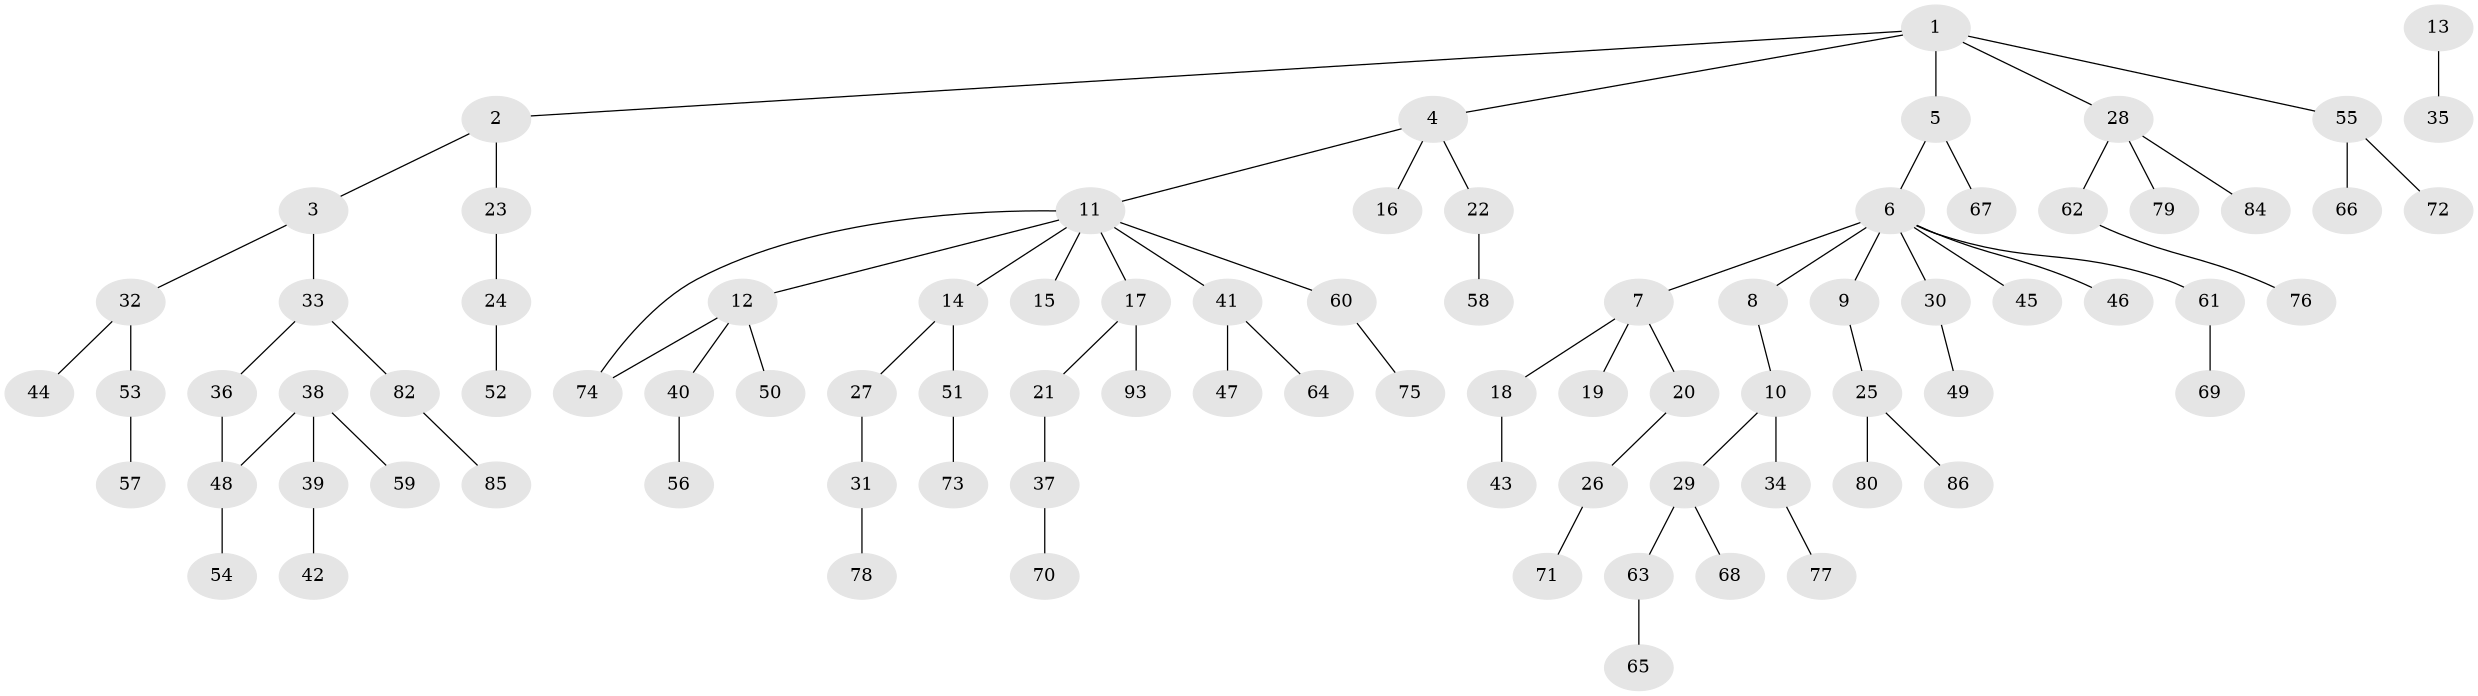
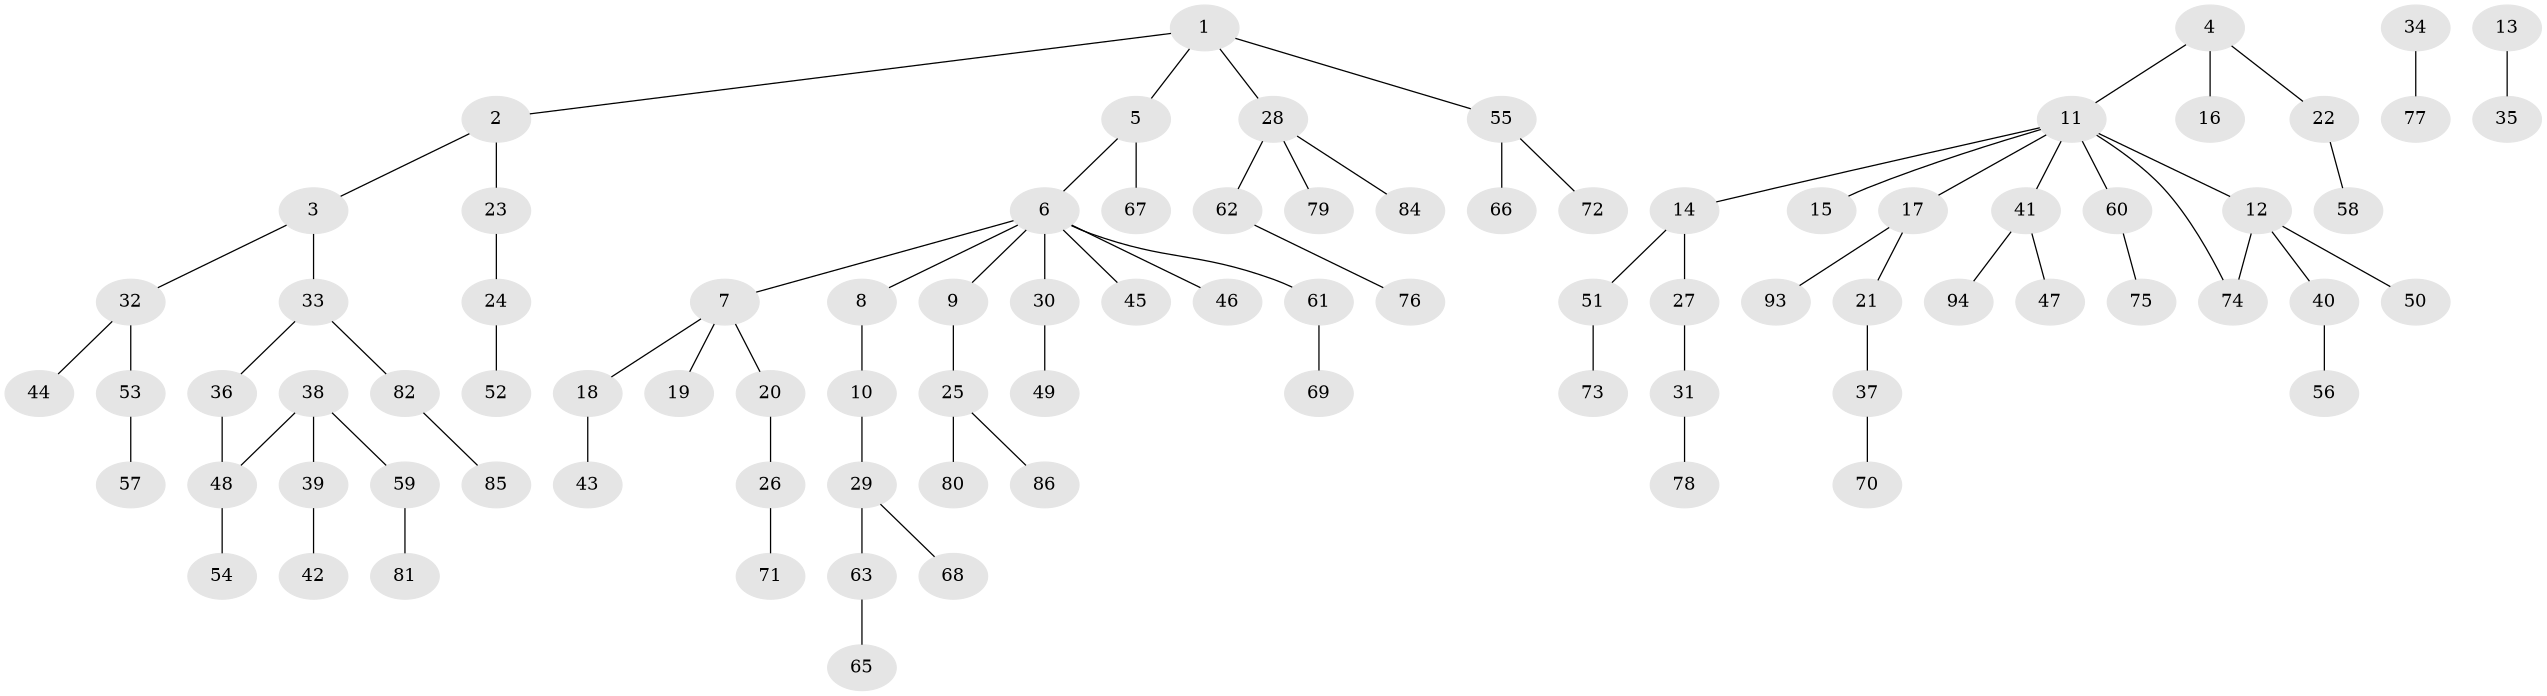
(1684, 74) -> none
(1319, 394) -> (1959, 302)
(1776, 439) -> none
none -> (405, 576)
